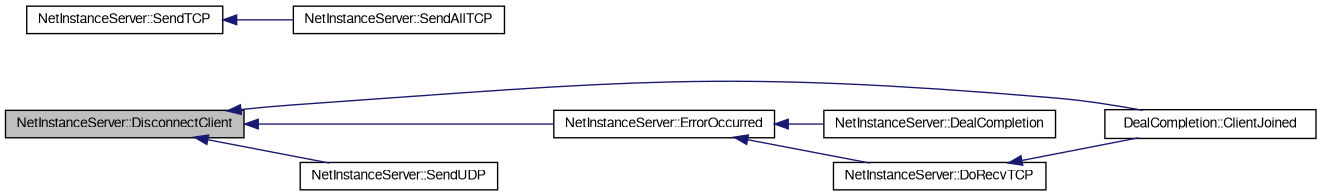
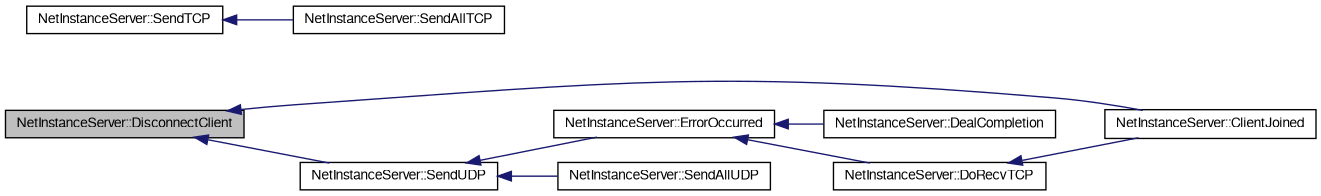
(406, 124) -> (539, 149)
(1210, 124) -> (1210, 124)
none -> (664, 176)
